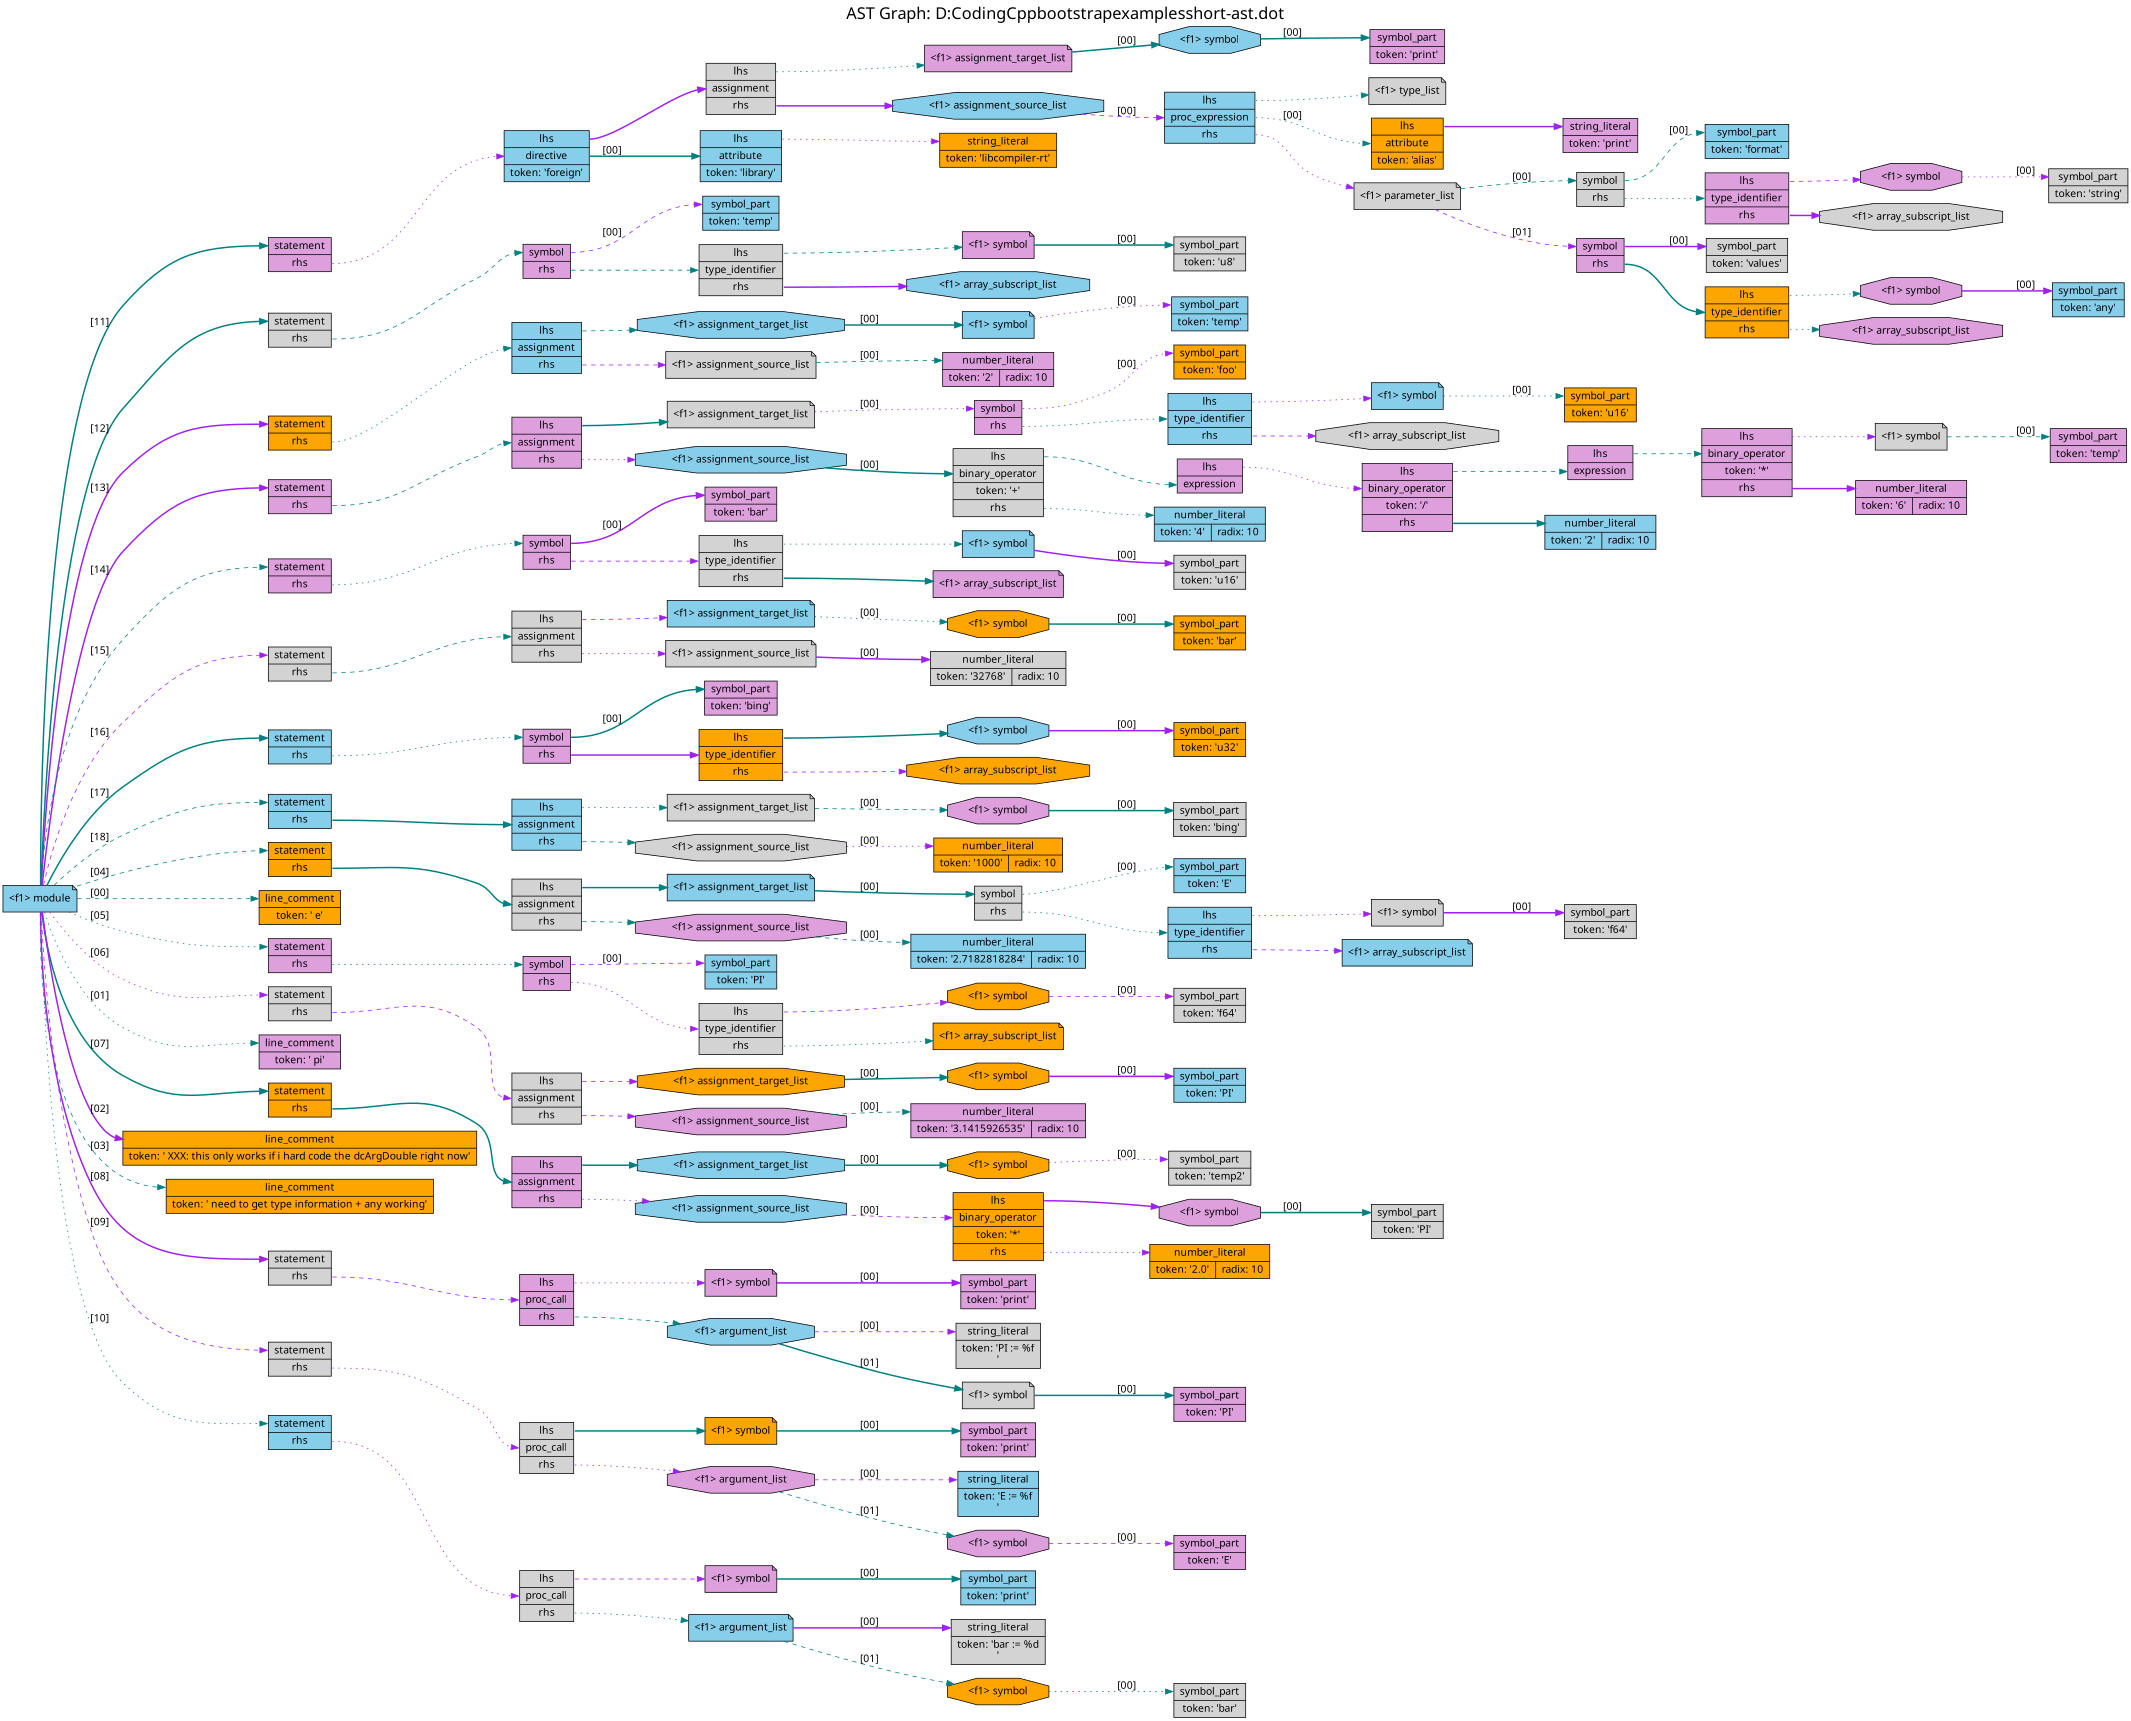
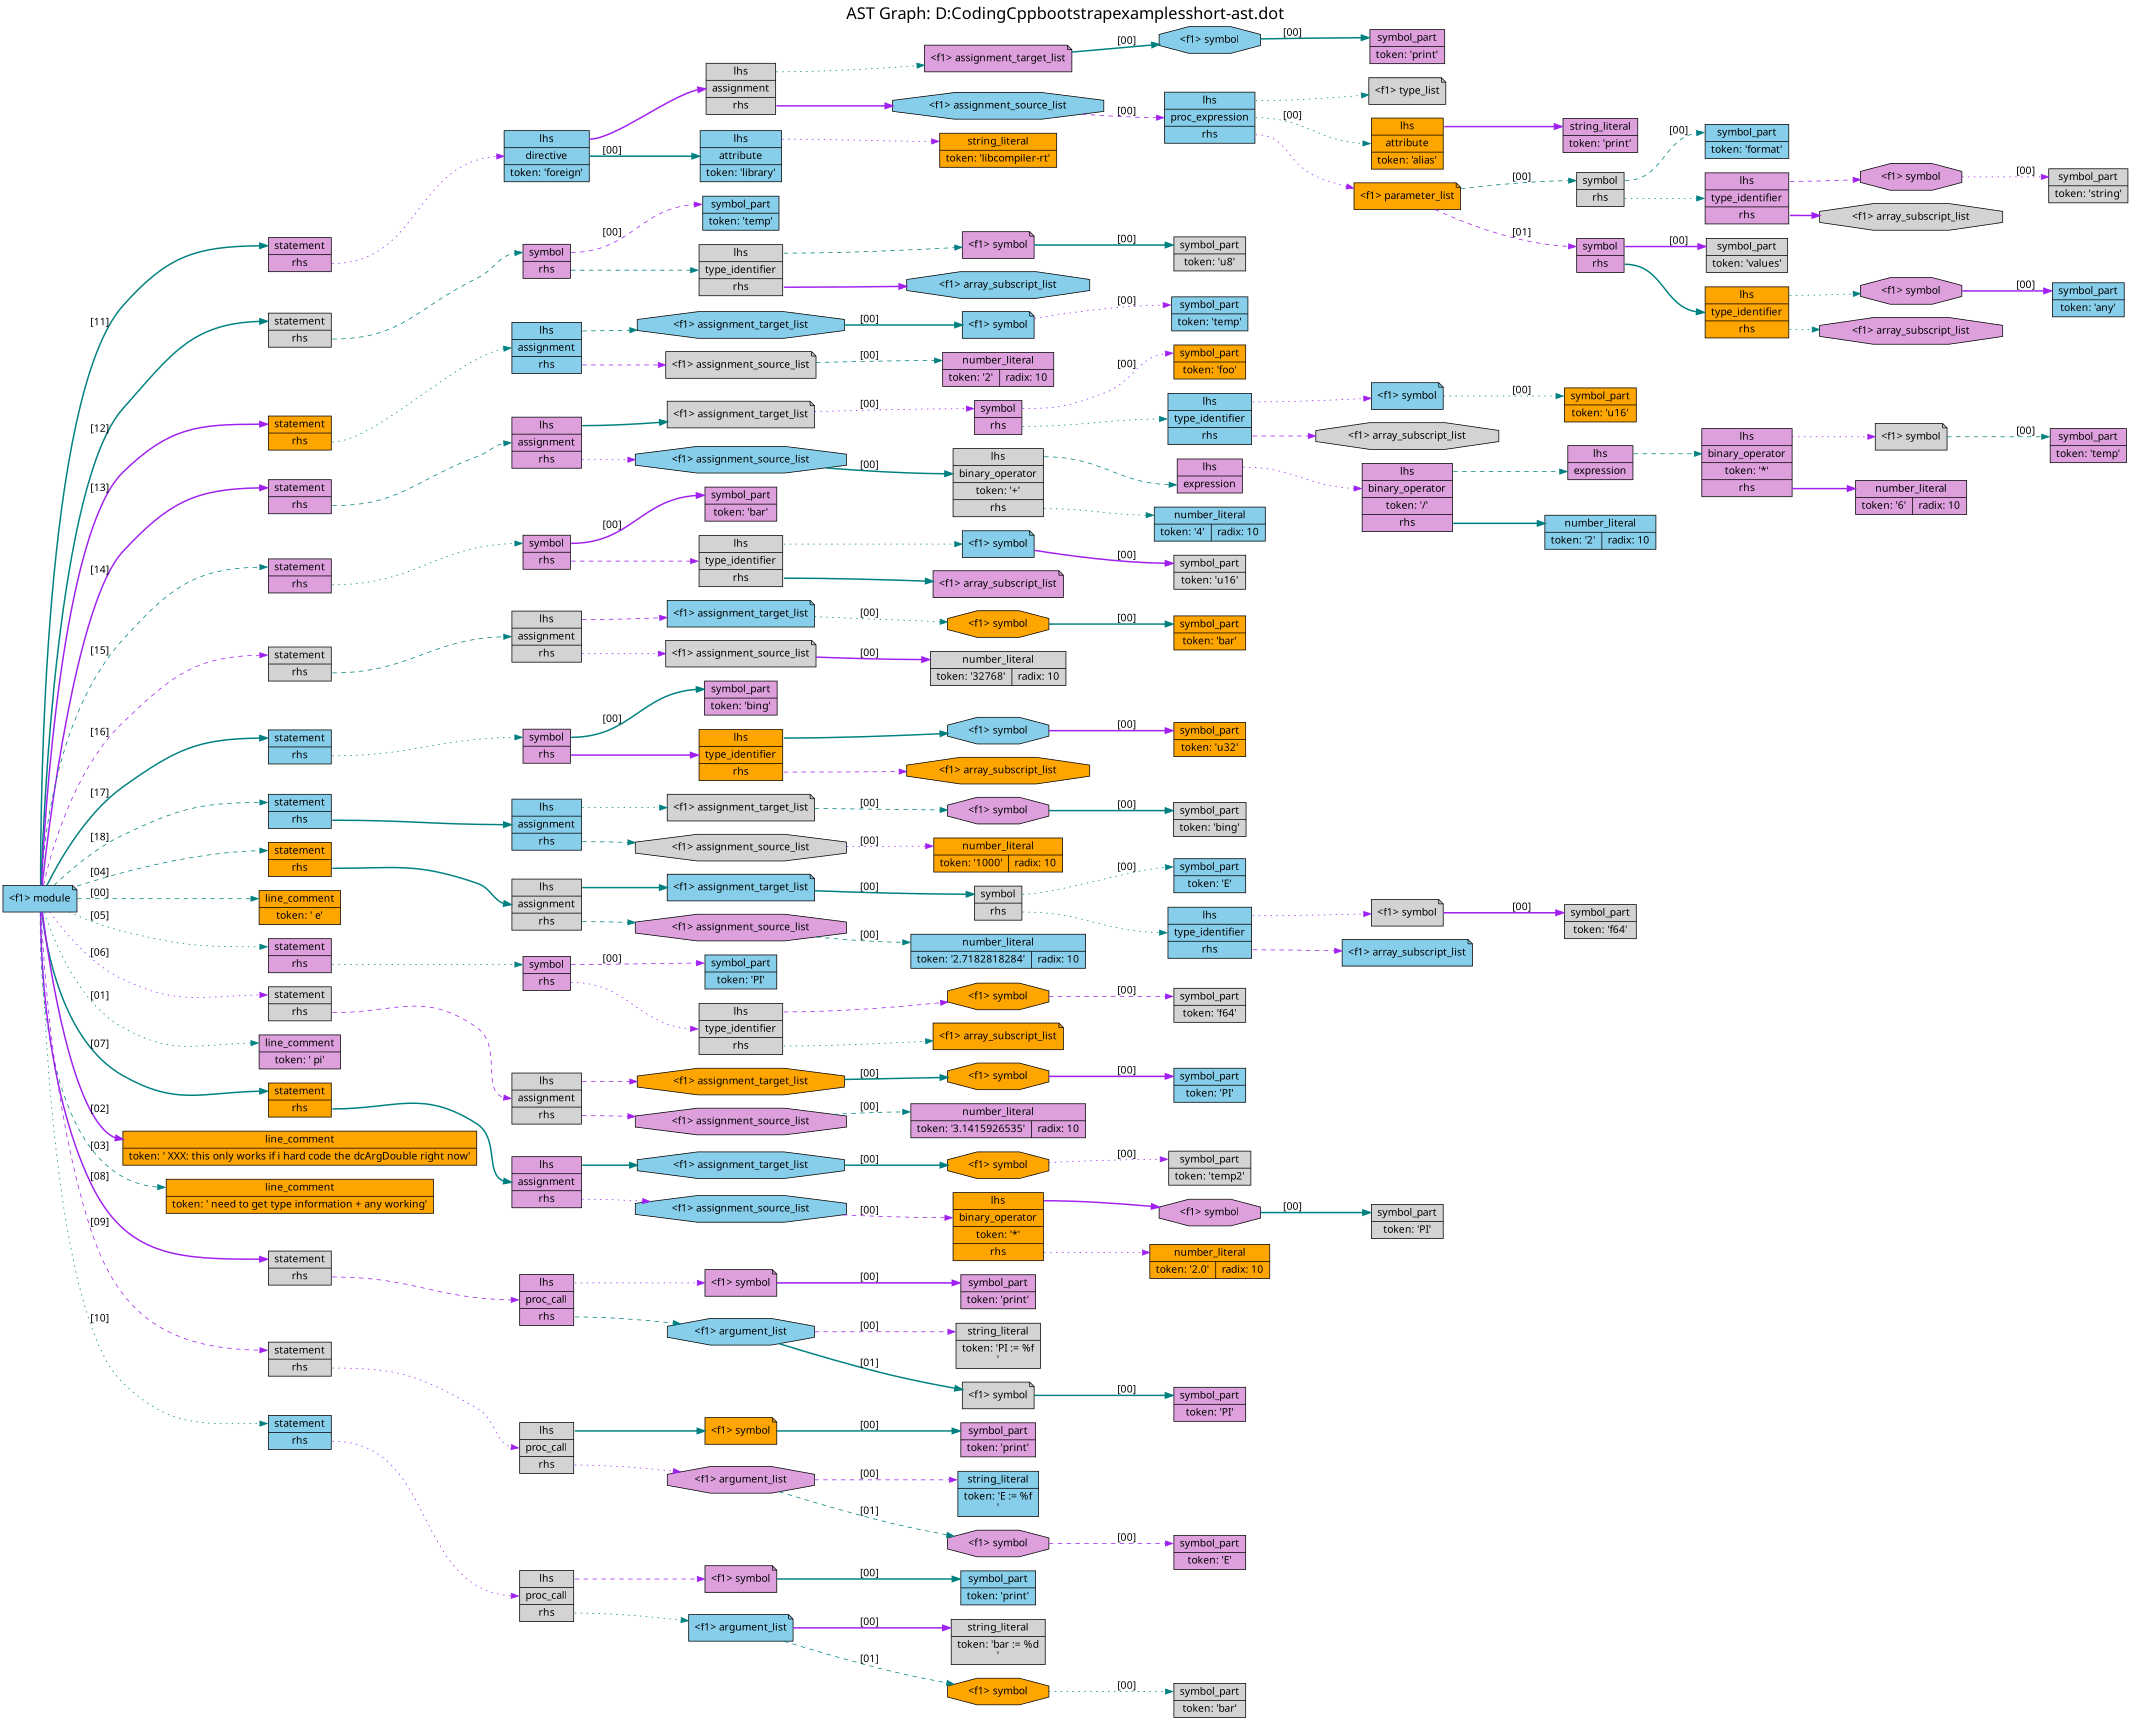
(1407, 196) -> (1407, 196)
